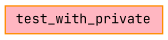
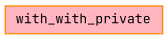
(84, 20) -> (84, 20)
